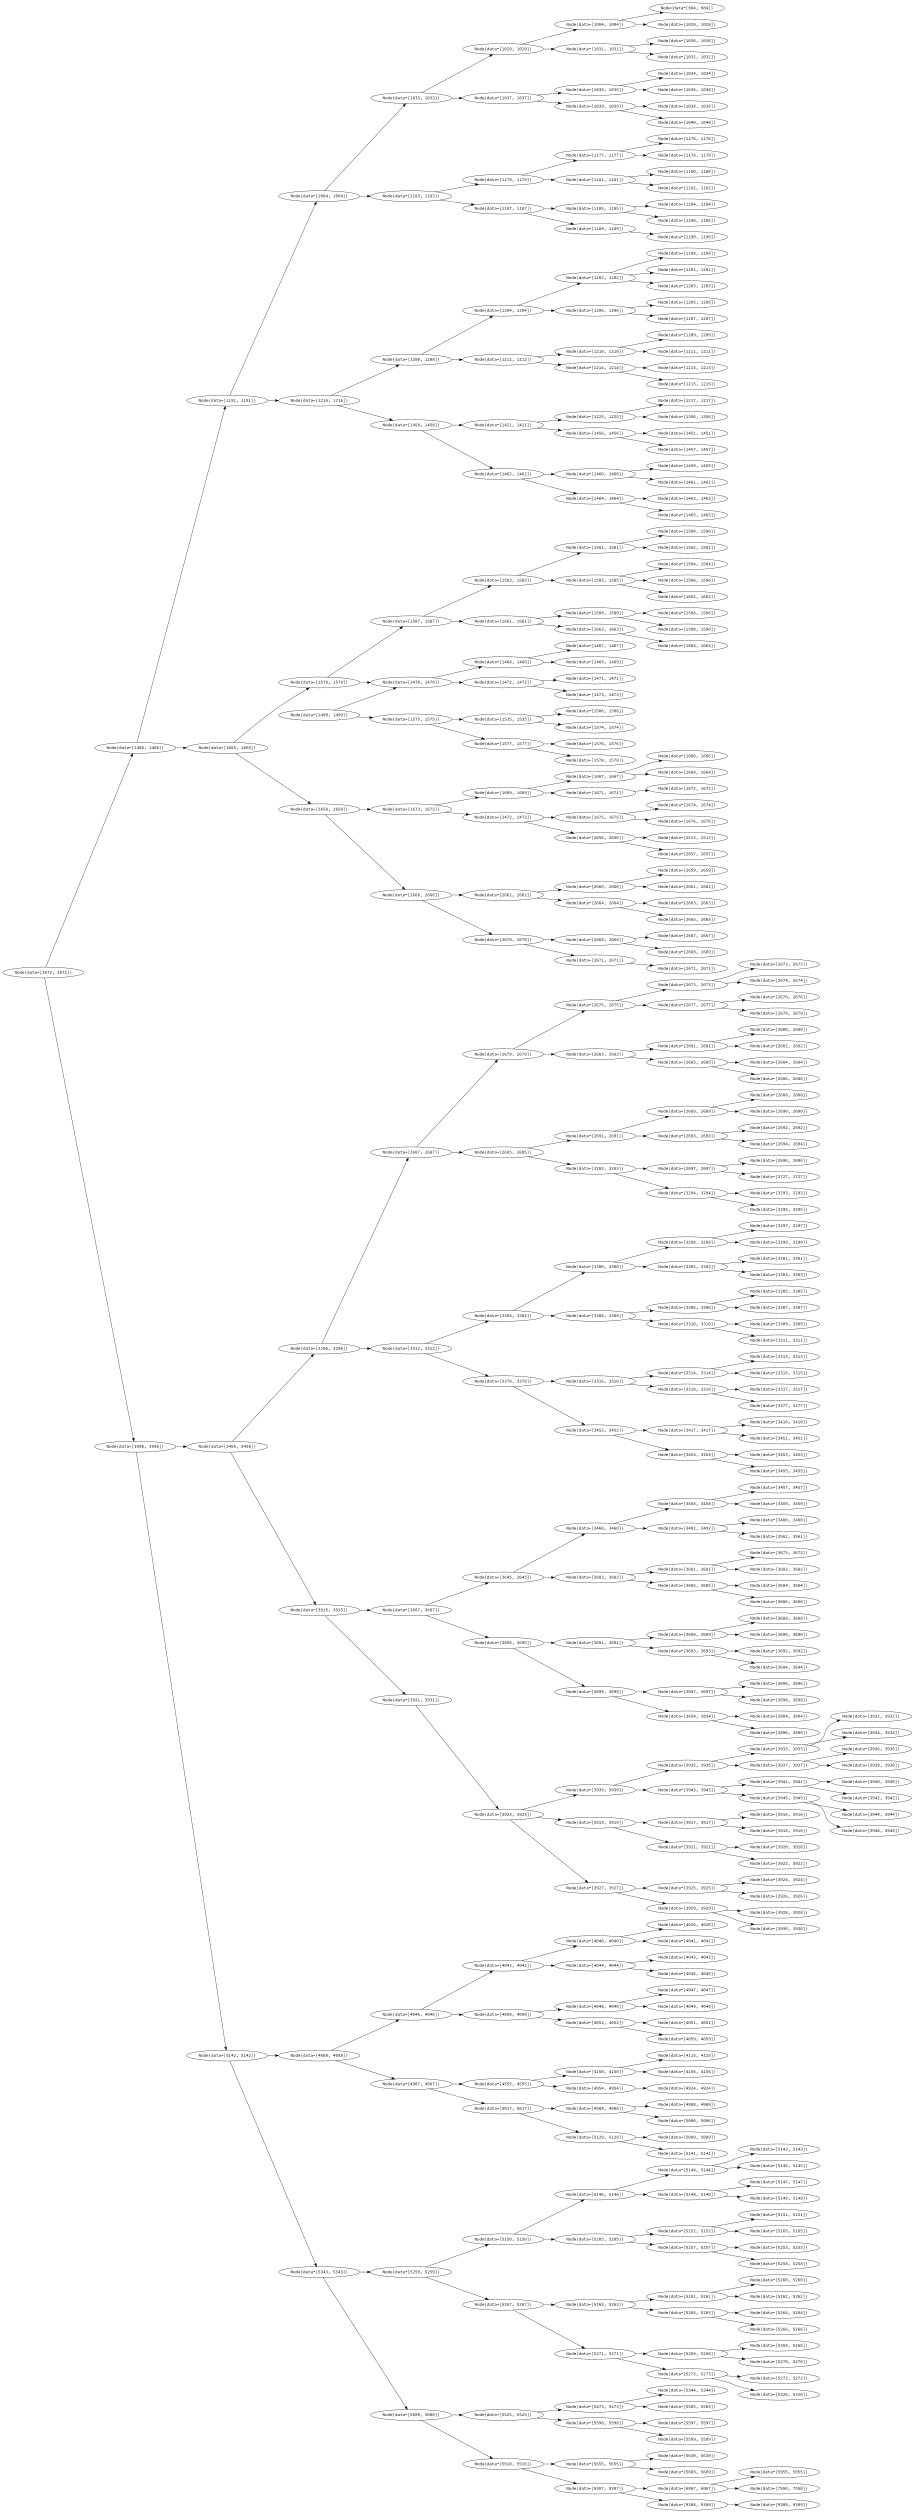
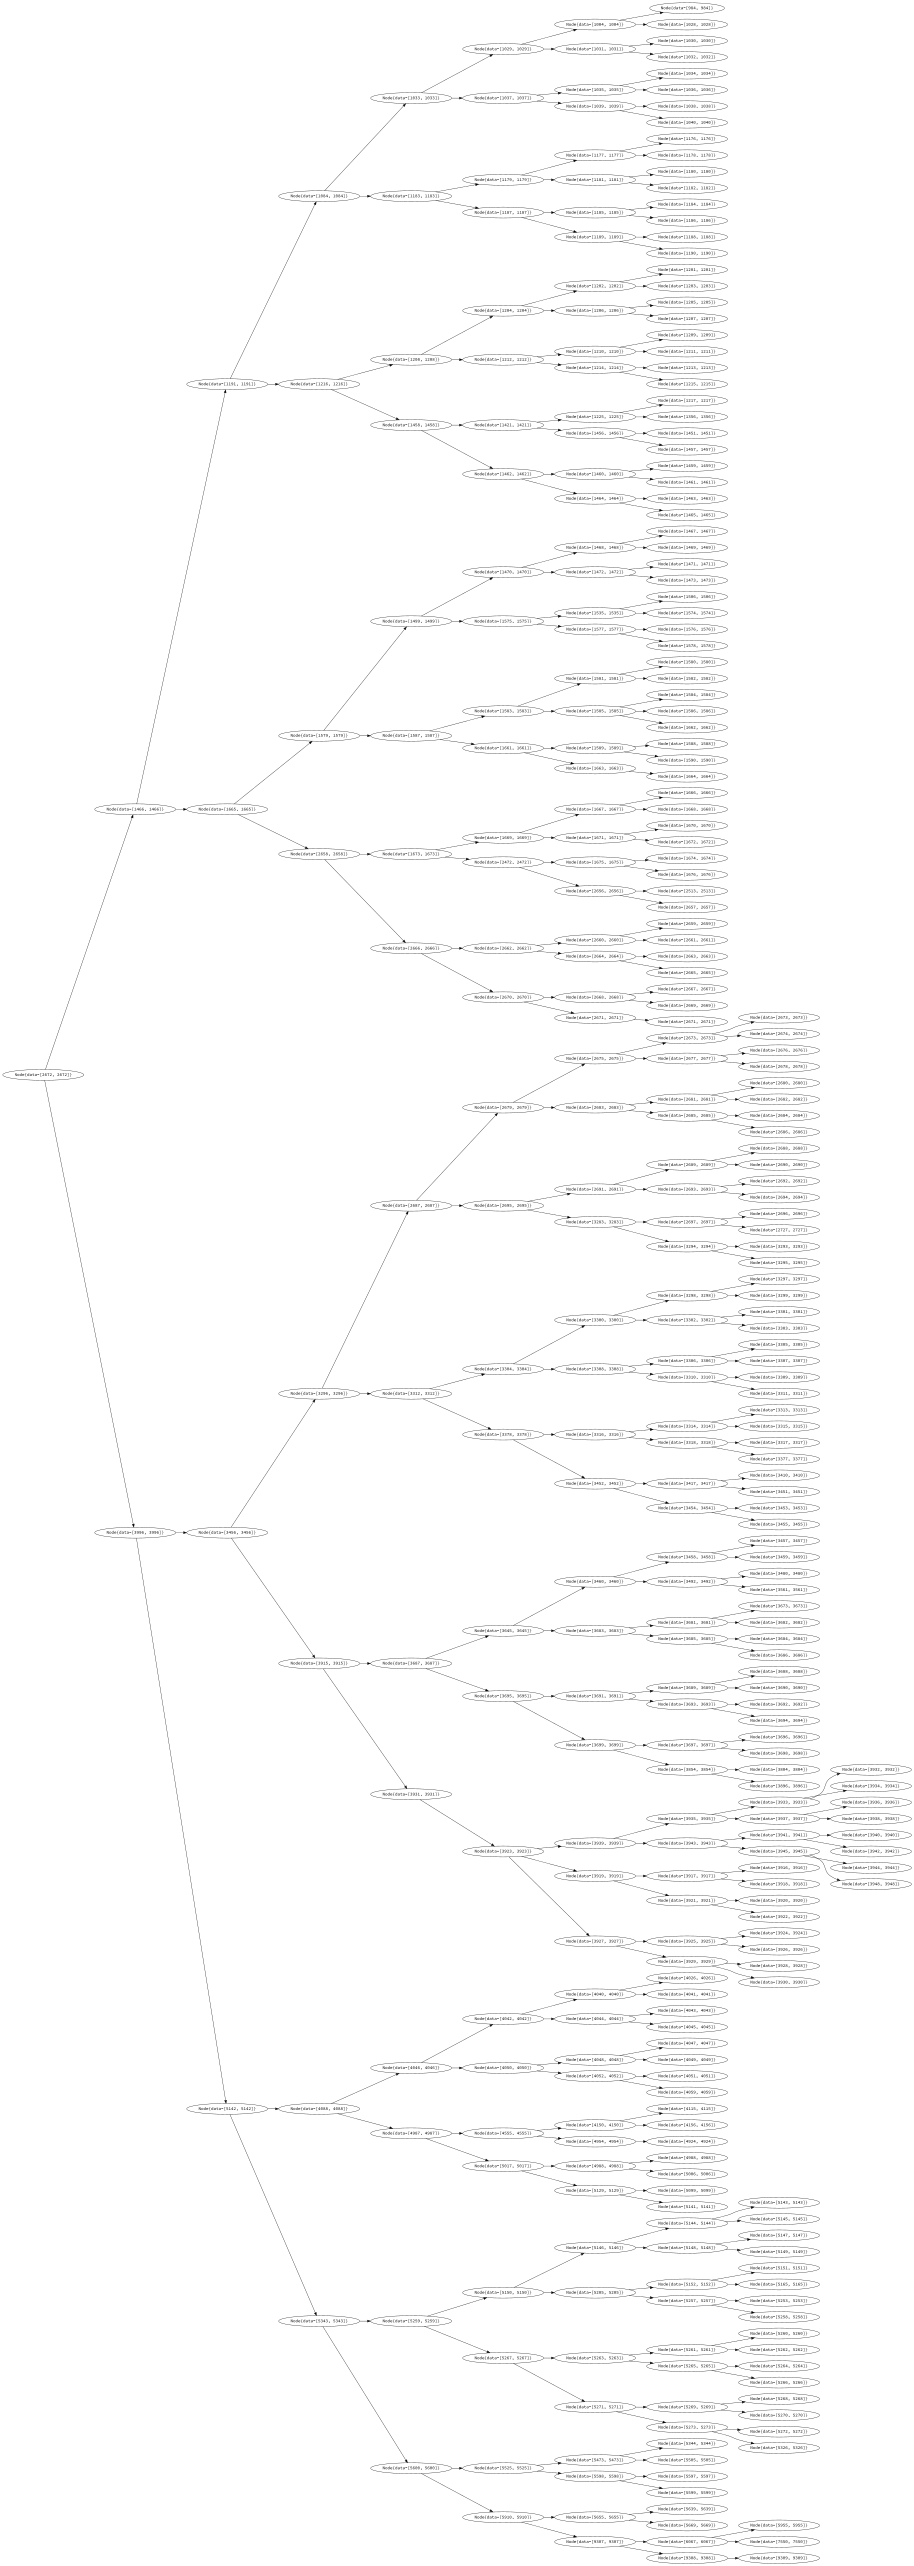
(635, 265) -> (640, 237)
(364, 682) -> (364, 680)
none -> (687, 826)
